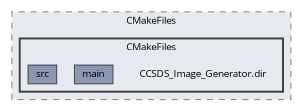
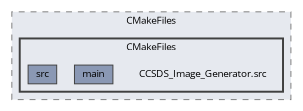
(203, 74) -> (203, 74)
